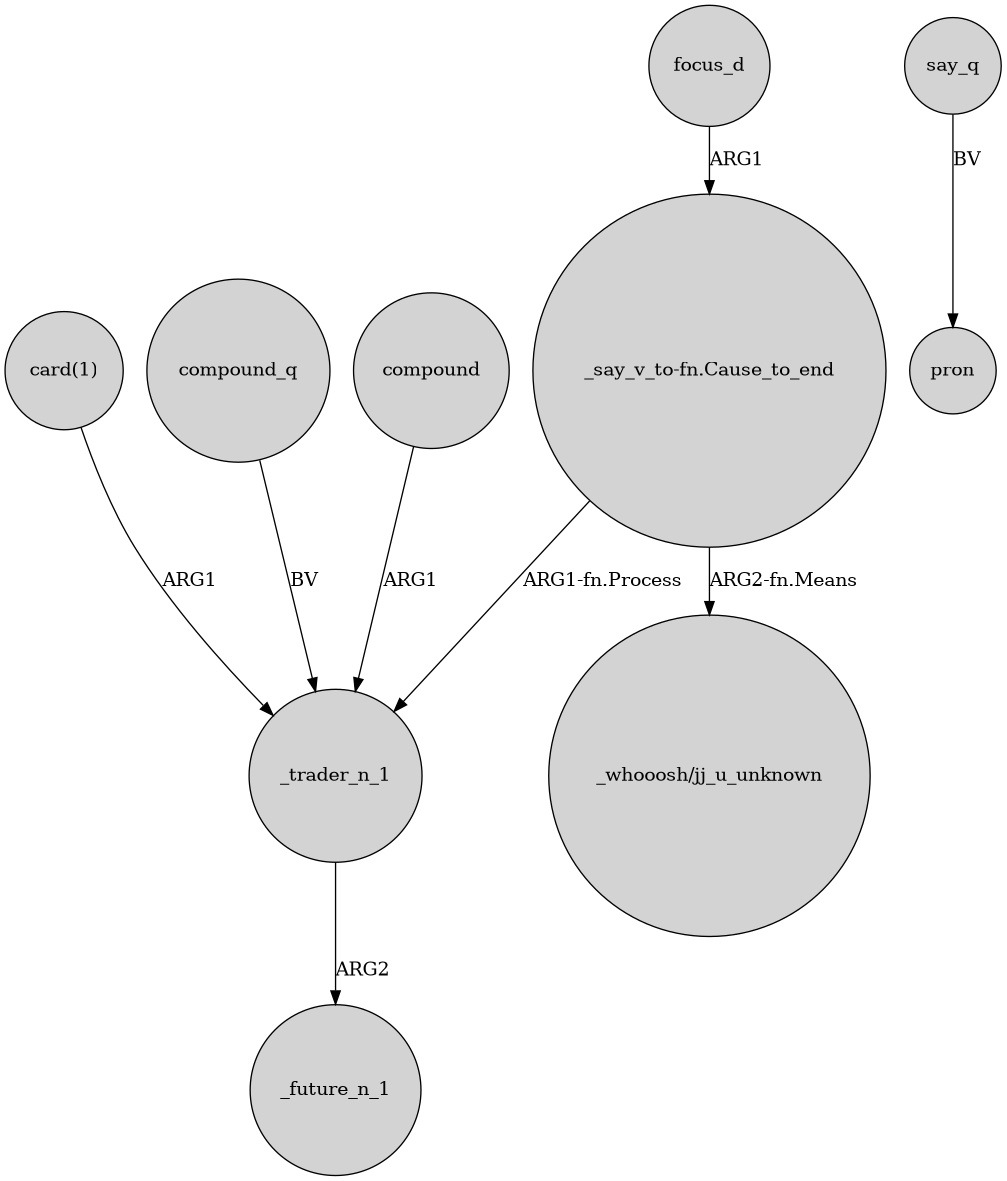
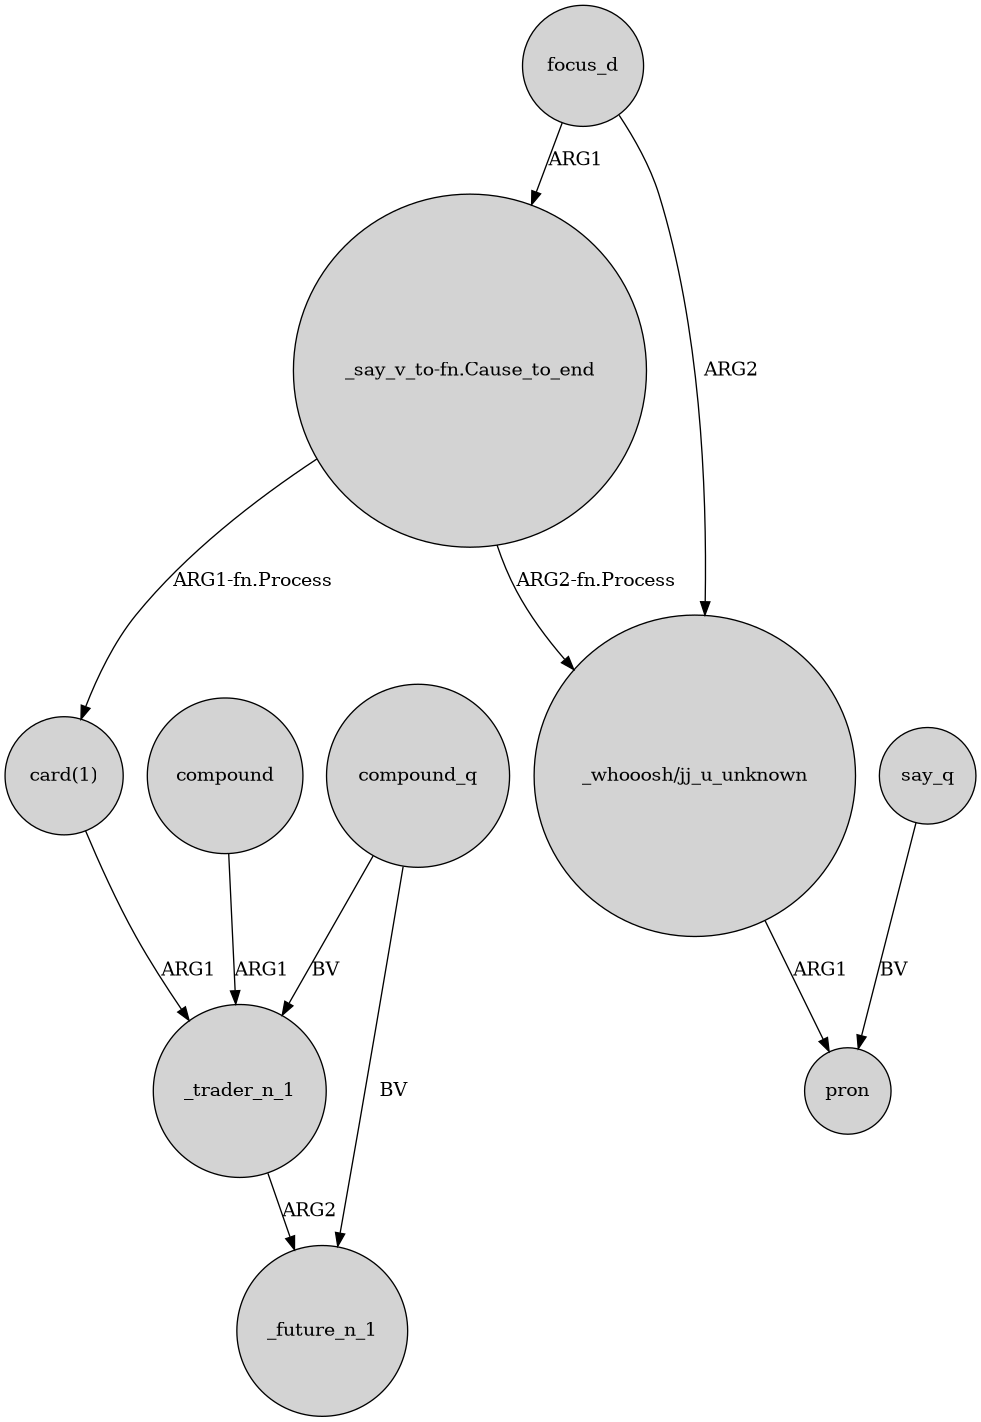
none -> (692, 352)
(784, 581) -> (596, 581)
(496, 601) -> (182, 565)
none -> (794, 980)
none -> (372, 1050)
